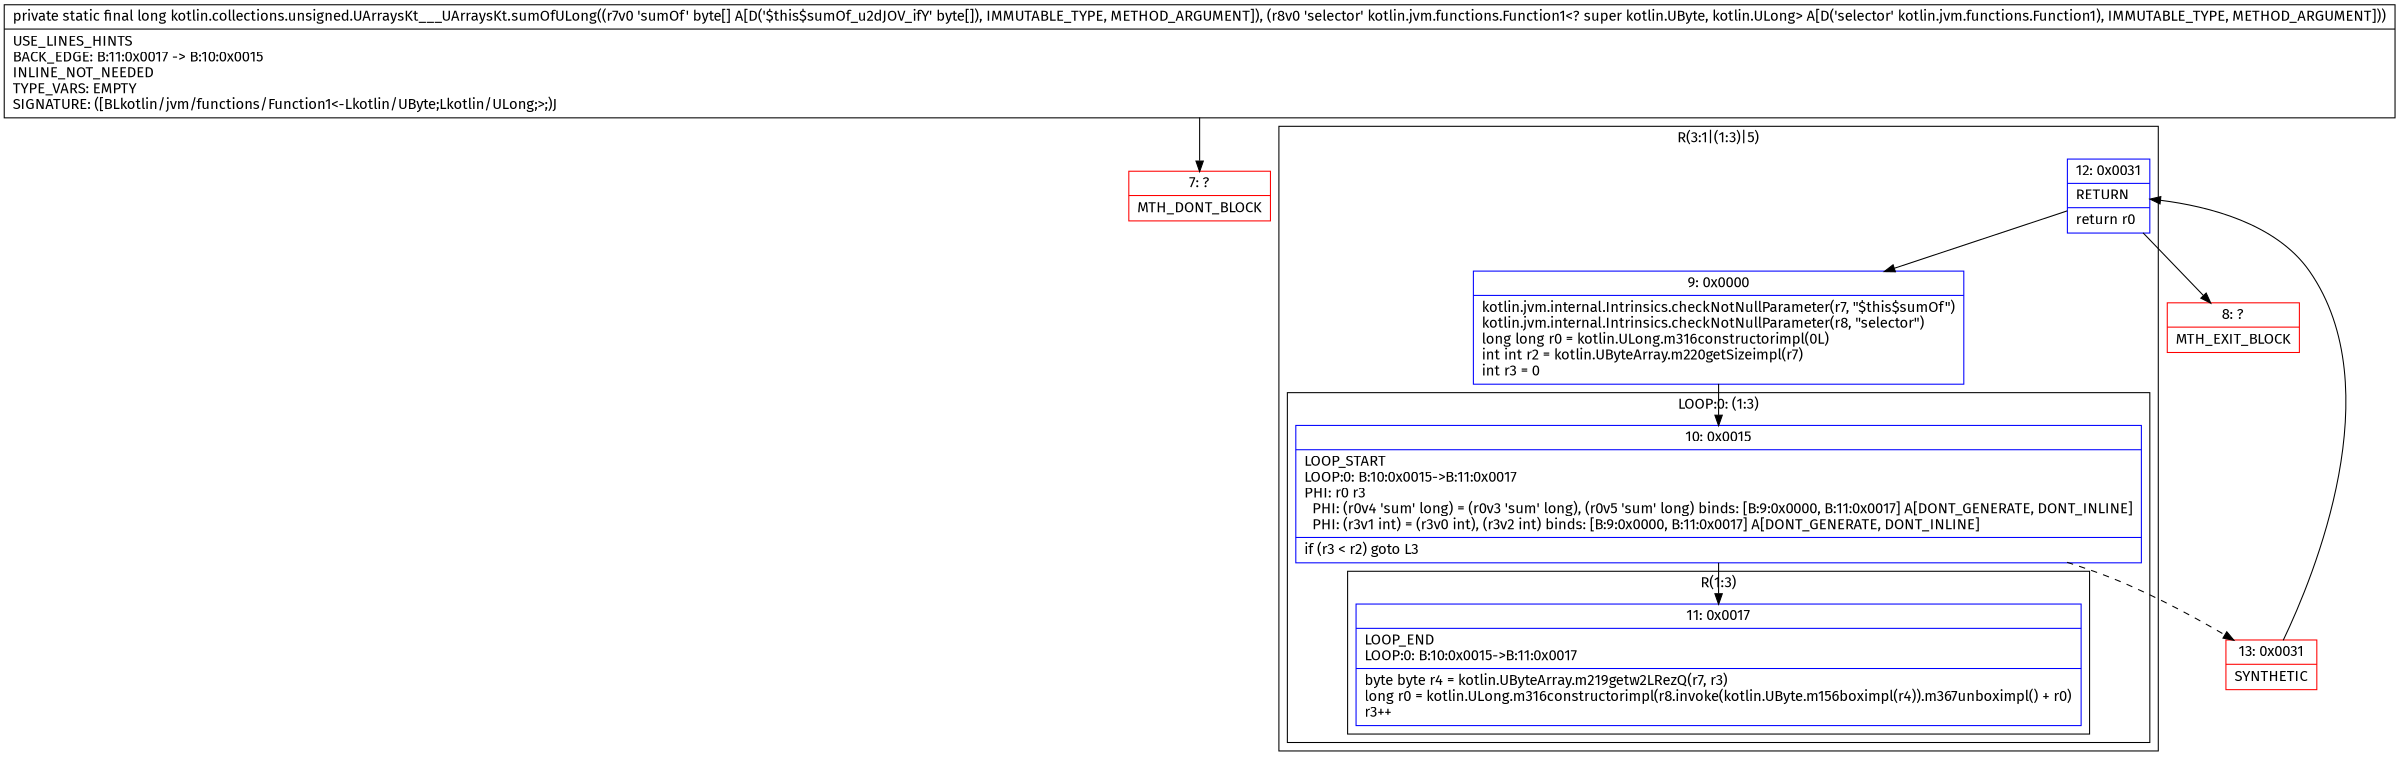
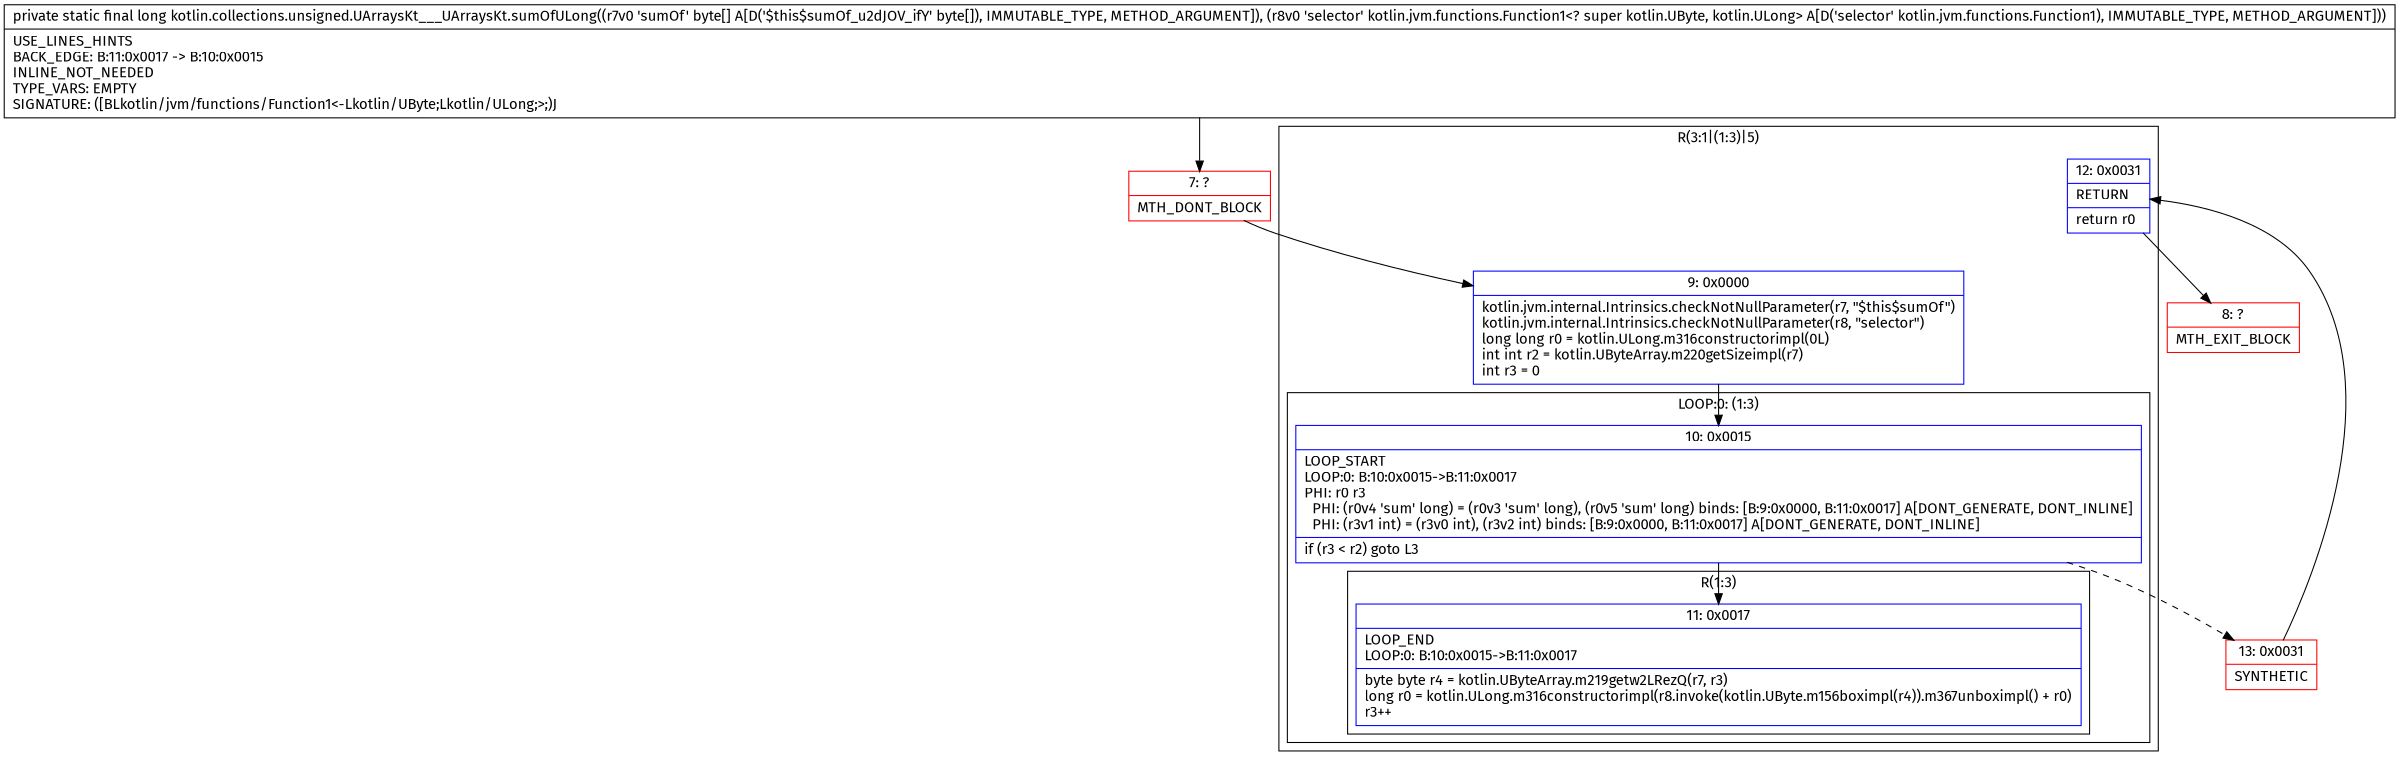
(1981, 240) -> (1352, 257)
